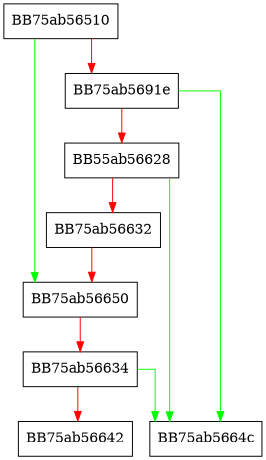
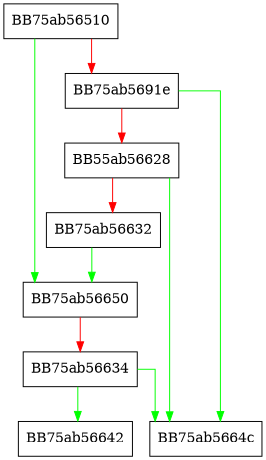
(92, 260) -> (92, 260)
(78, 399) -> (78, 399)
